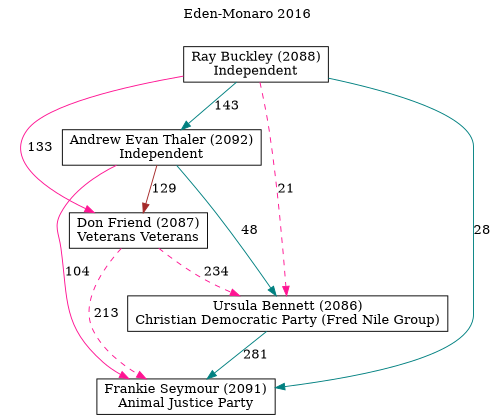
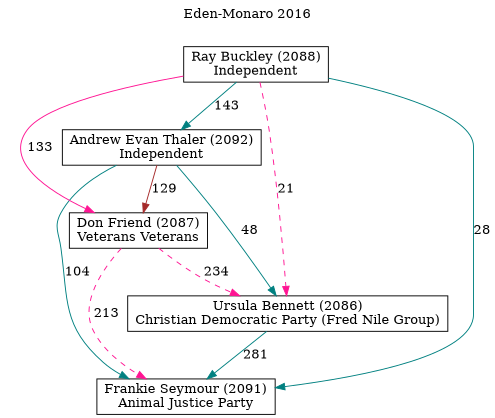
(63, 266) -> (63, 266)
